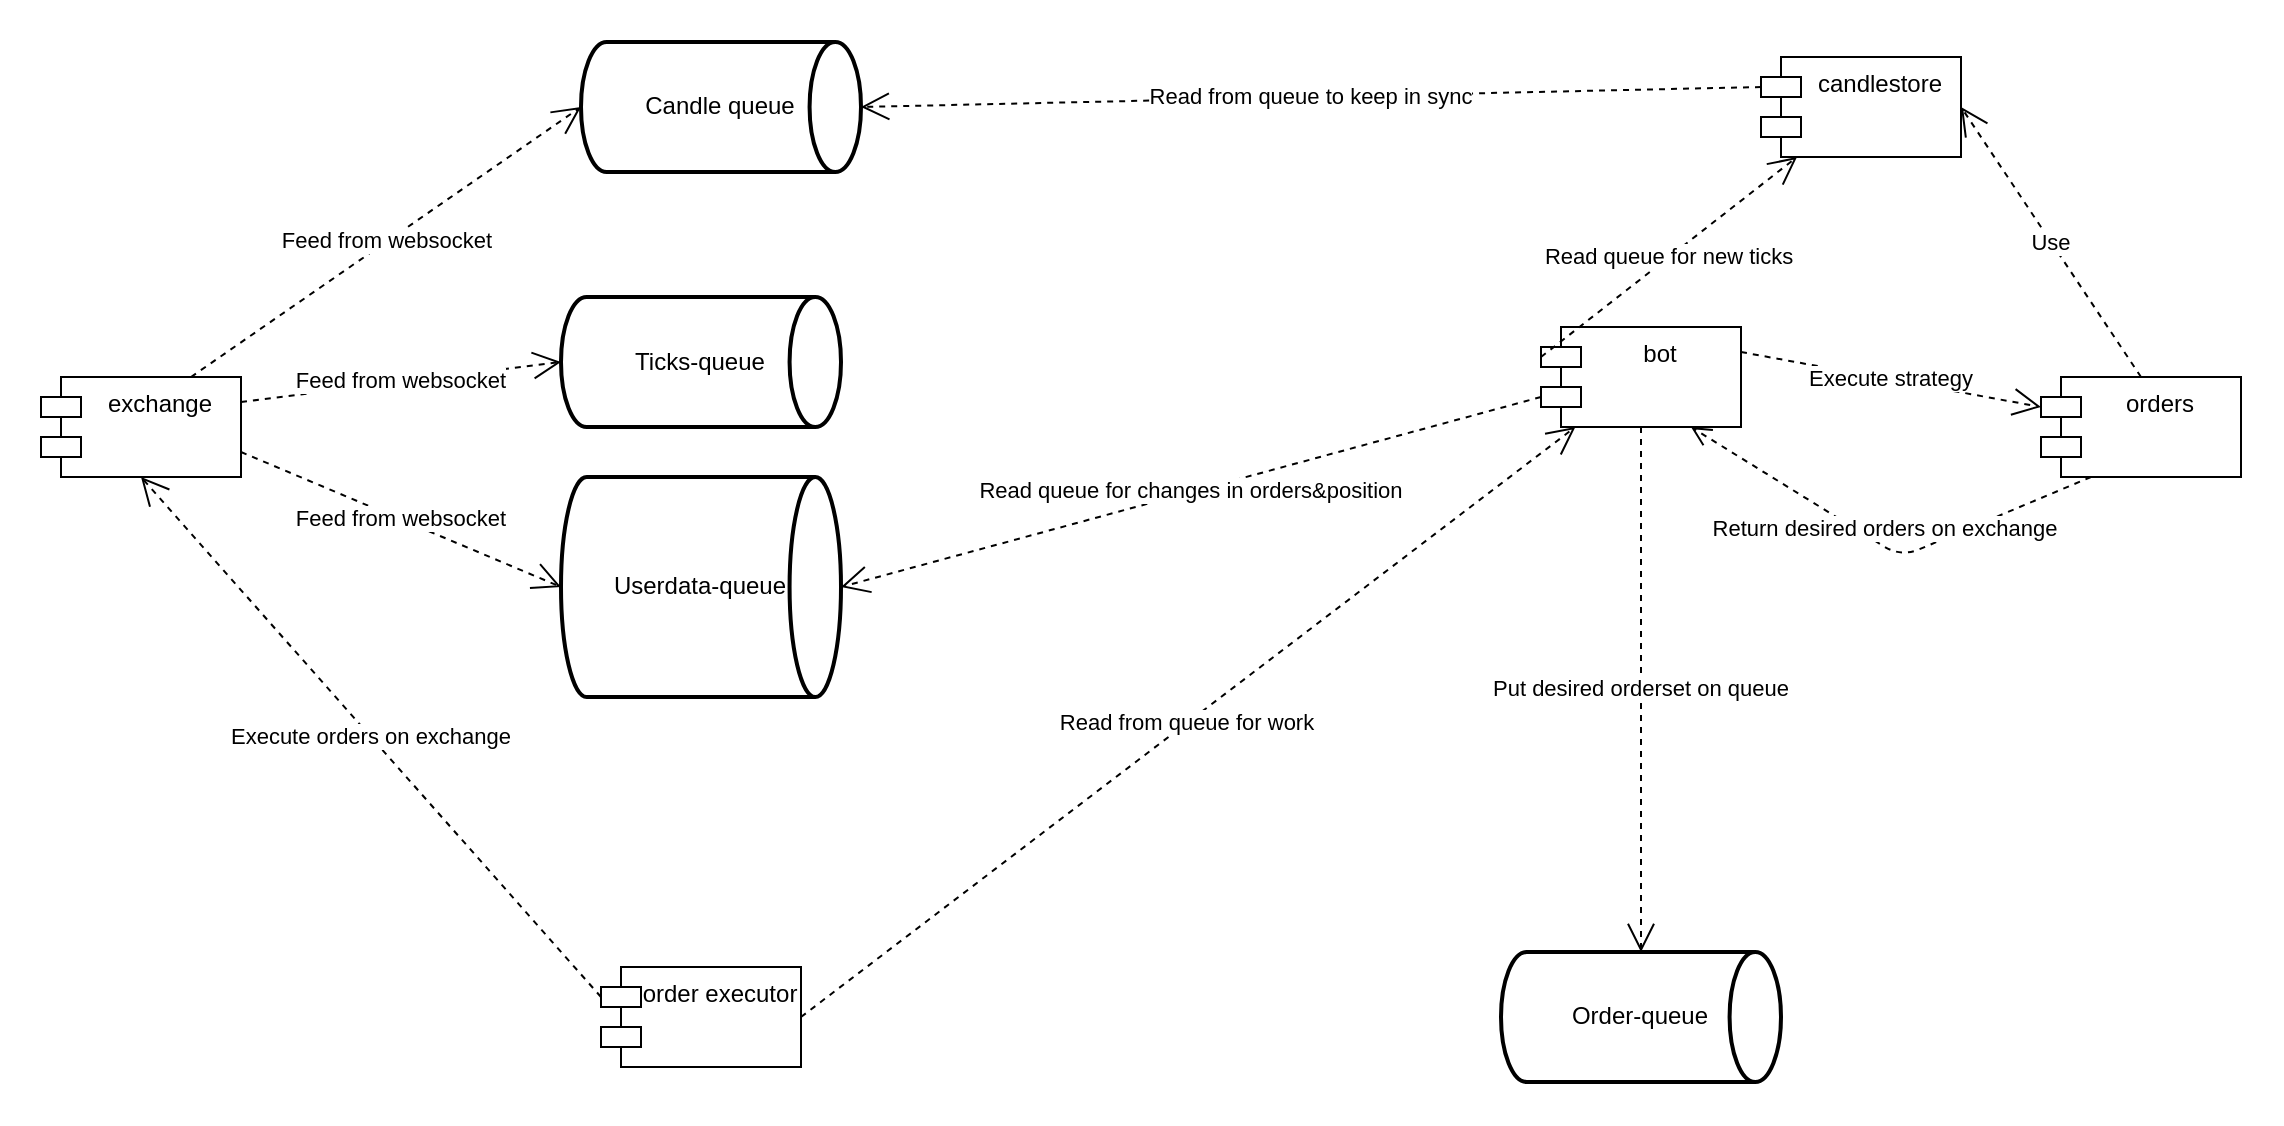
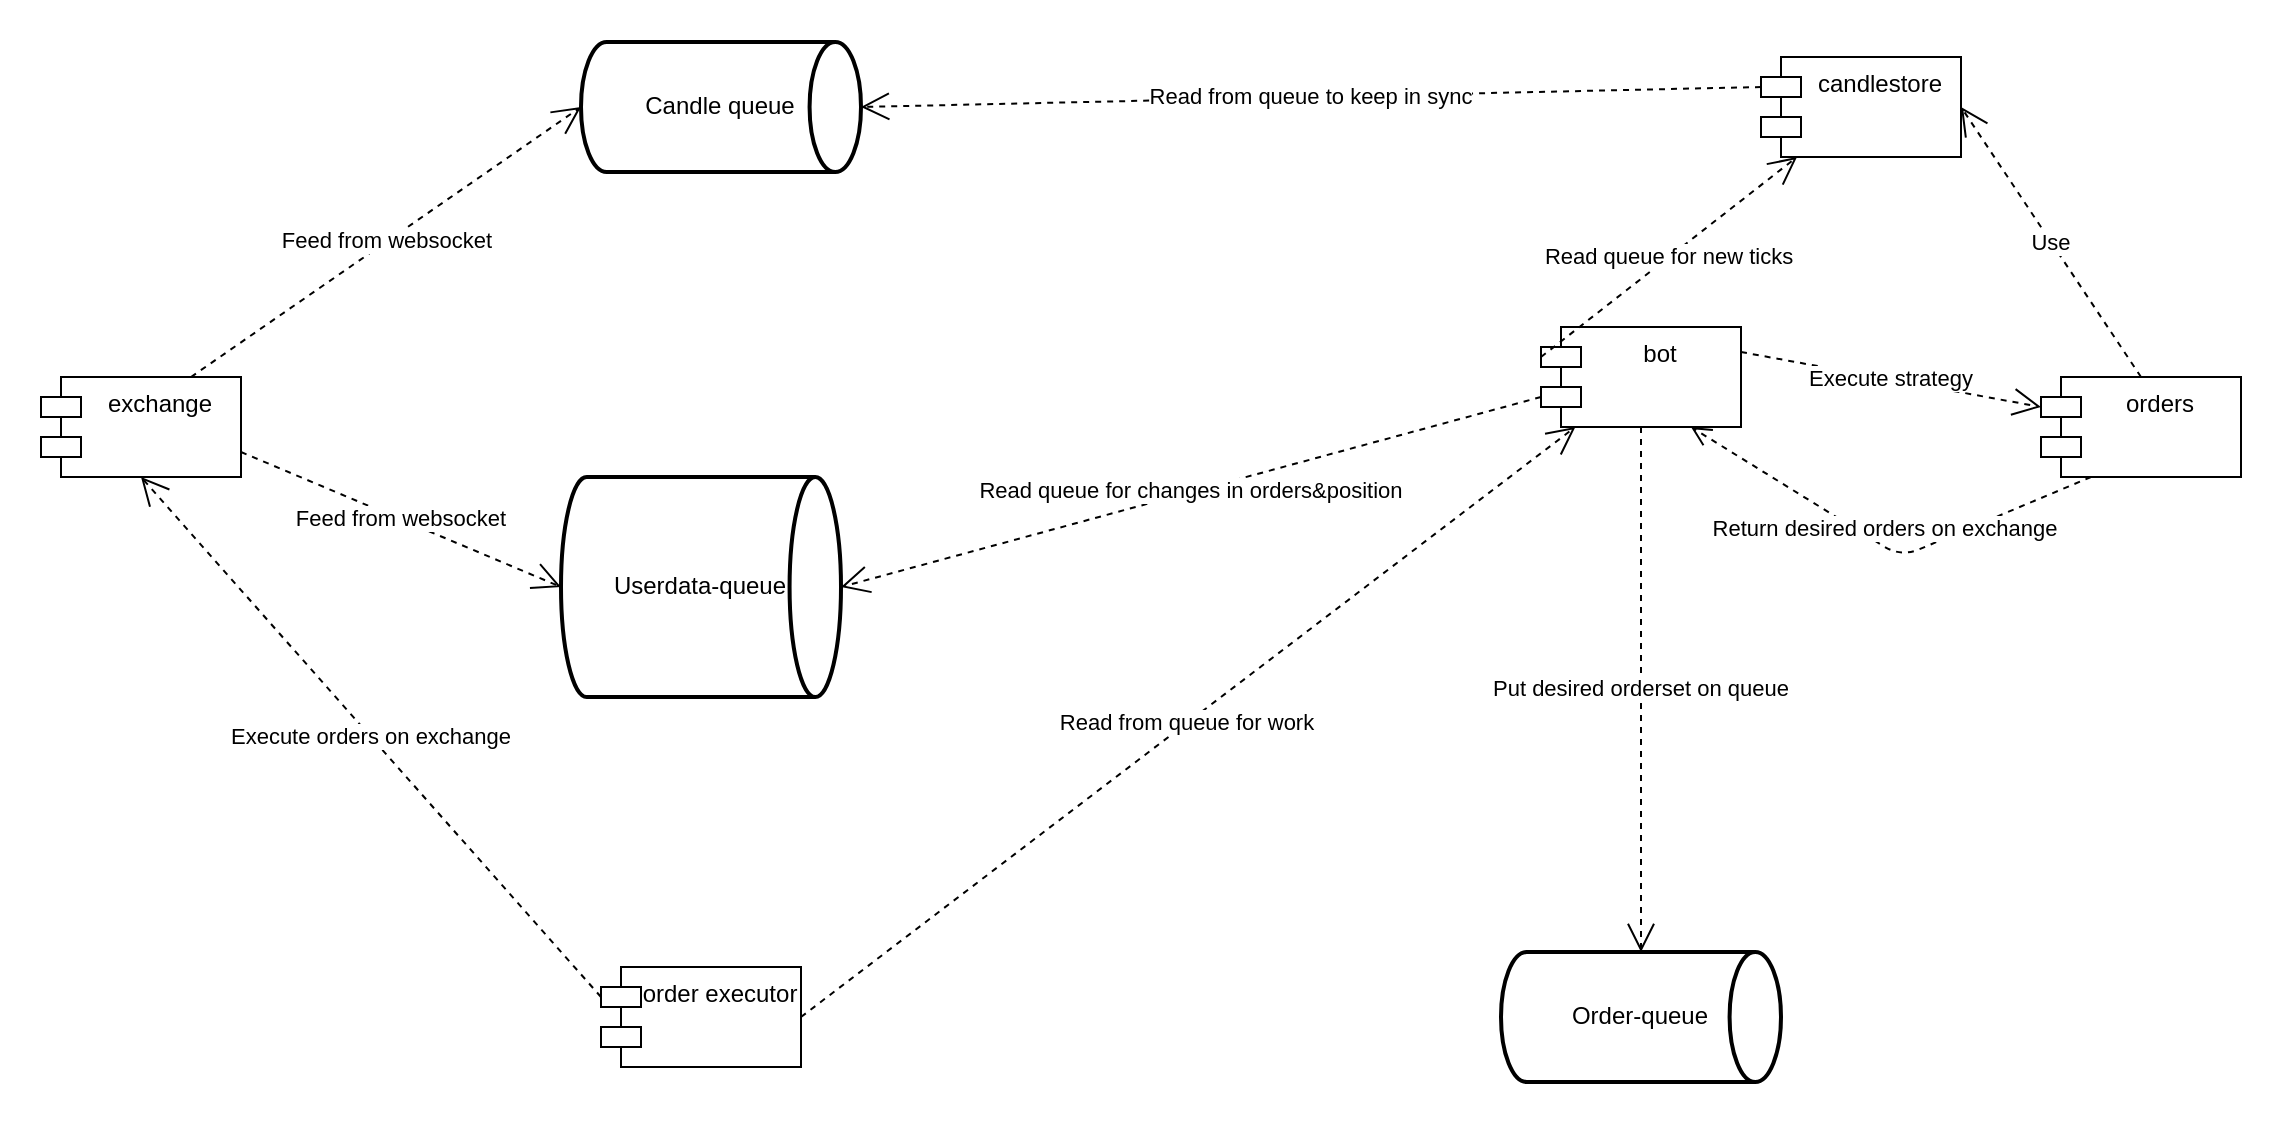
(701, 362) -> none
(405, 382) -> none
